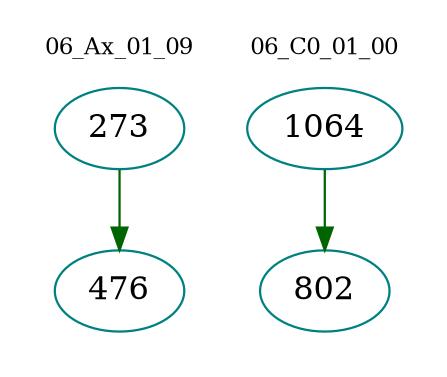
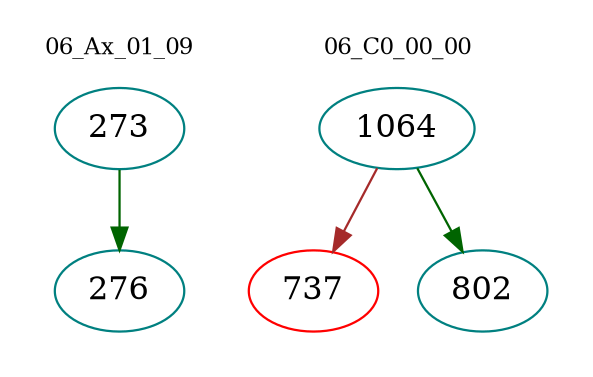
(325, 48) -> (398, 48)
(120, 291) -> (120, 291)
none -> (314, 291)
